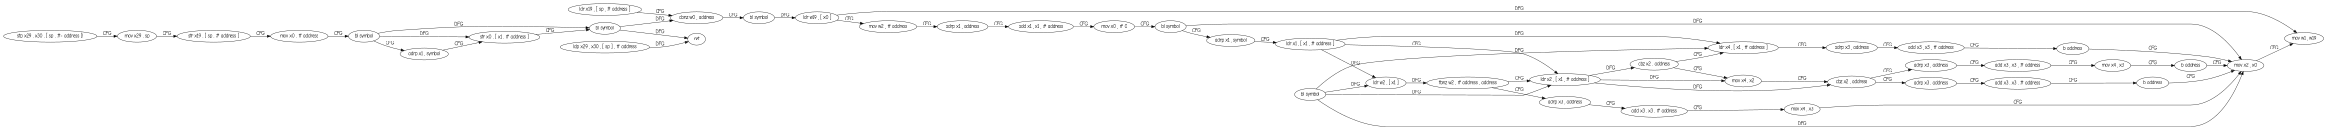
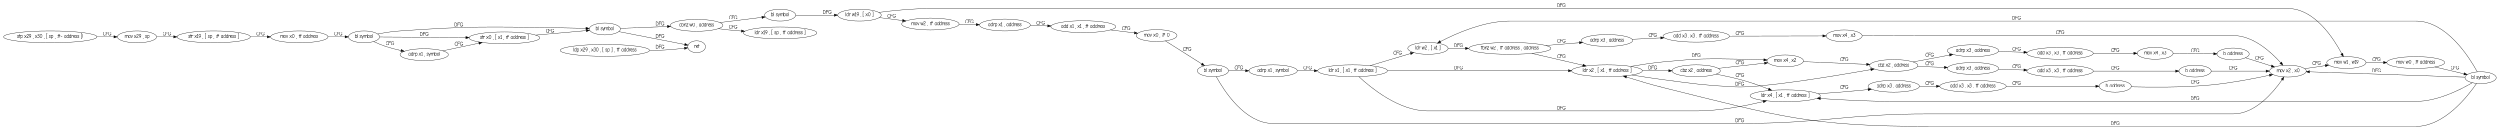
(653, 14) -> (730, 30)
(1416, 44) -> (1458, 68)
(1355, 63) -> (1398, 53)
none -> (2416, 63)
